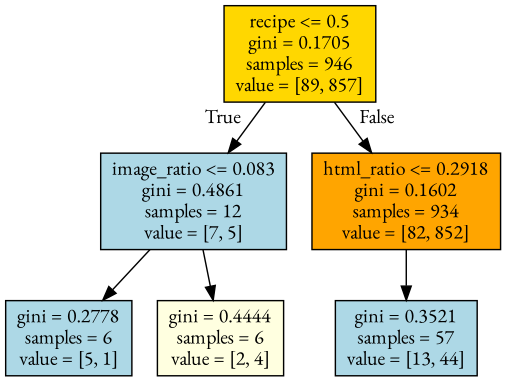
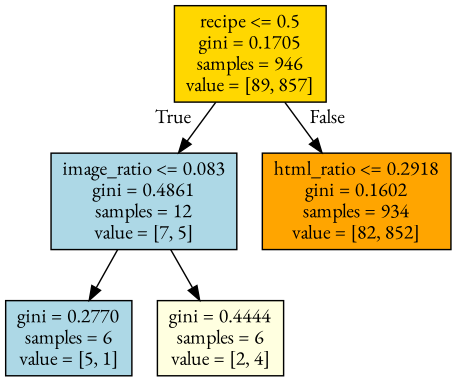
(69, 338) -> (69, 338)
(406, 338) -> none
